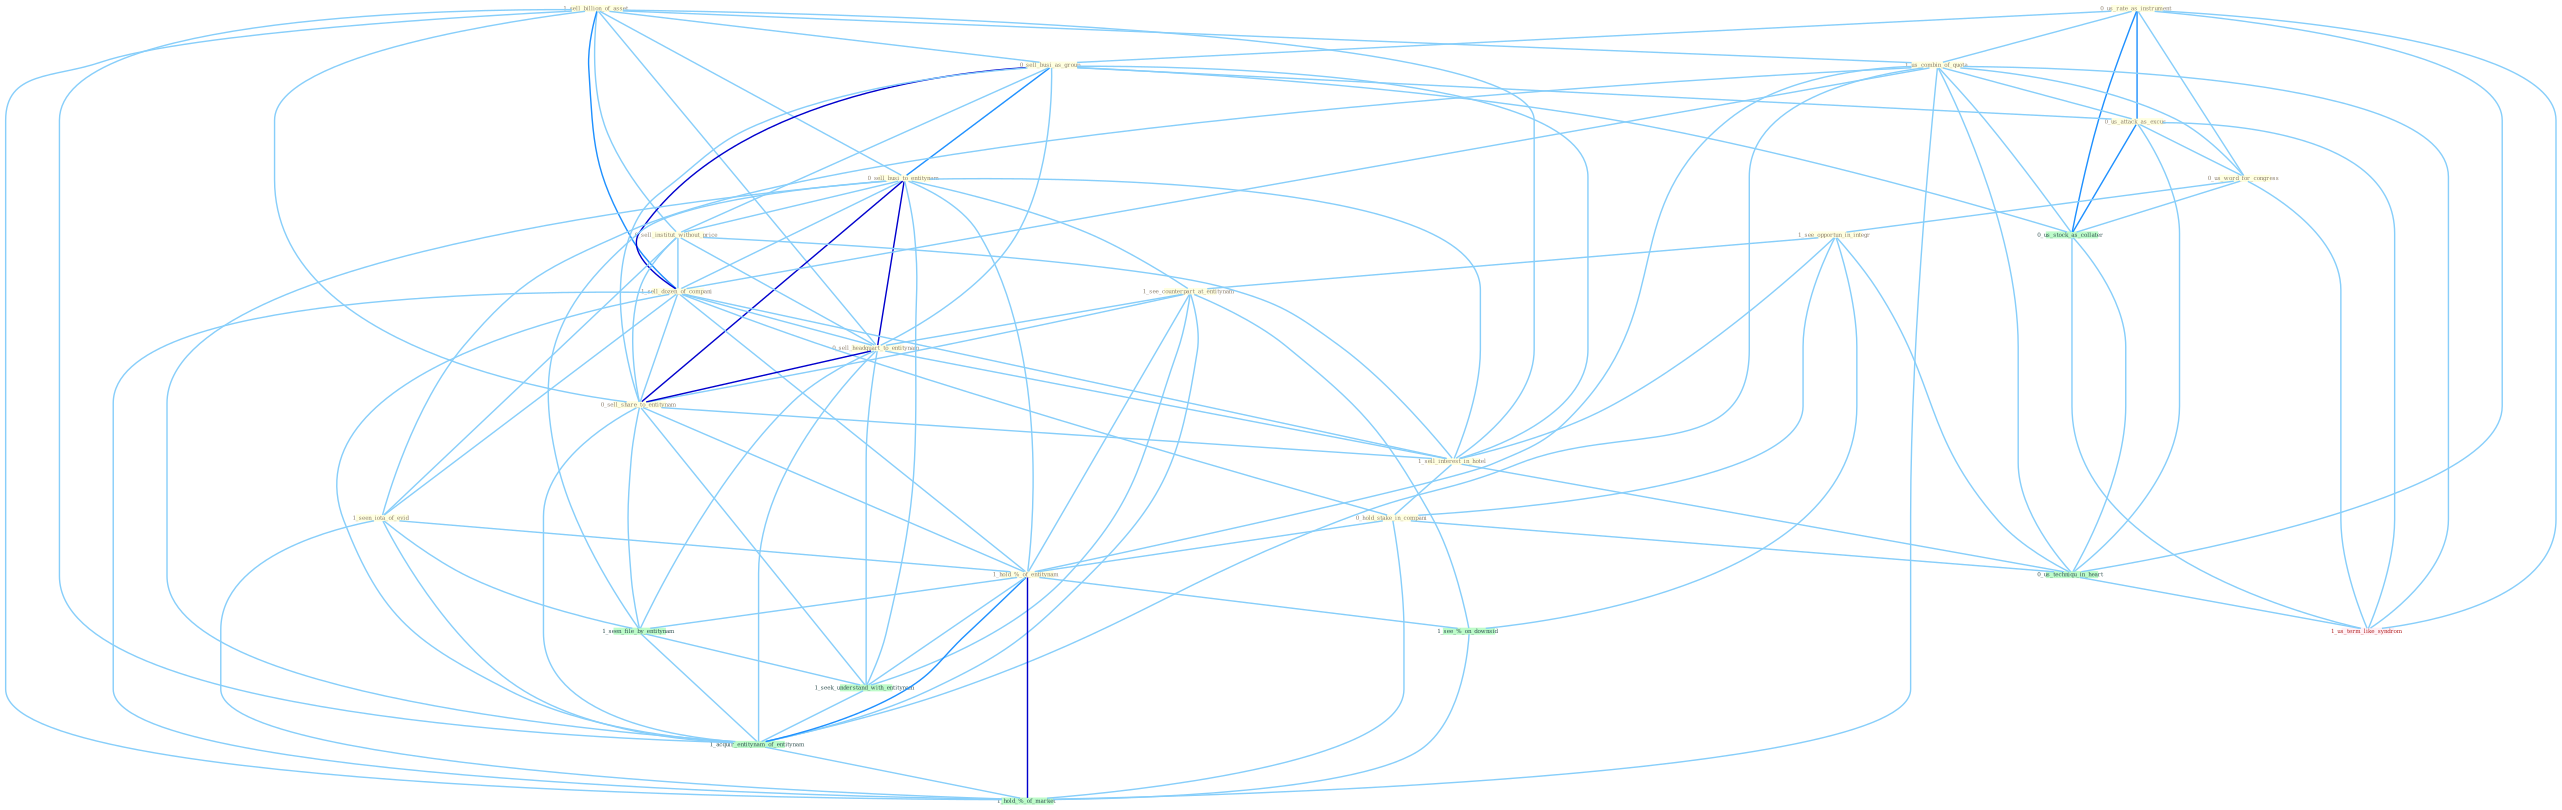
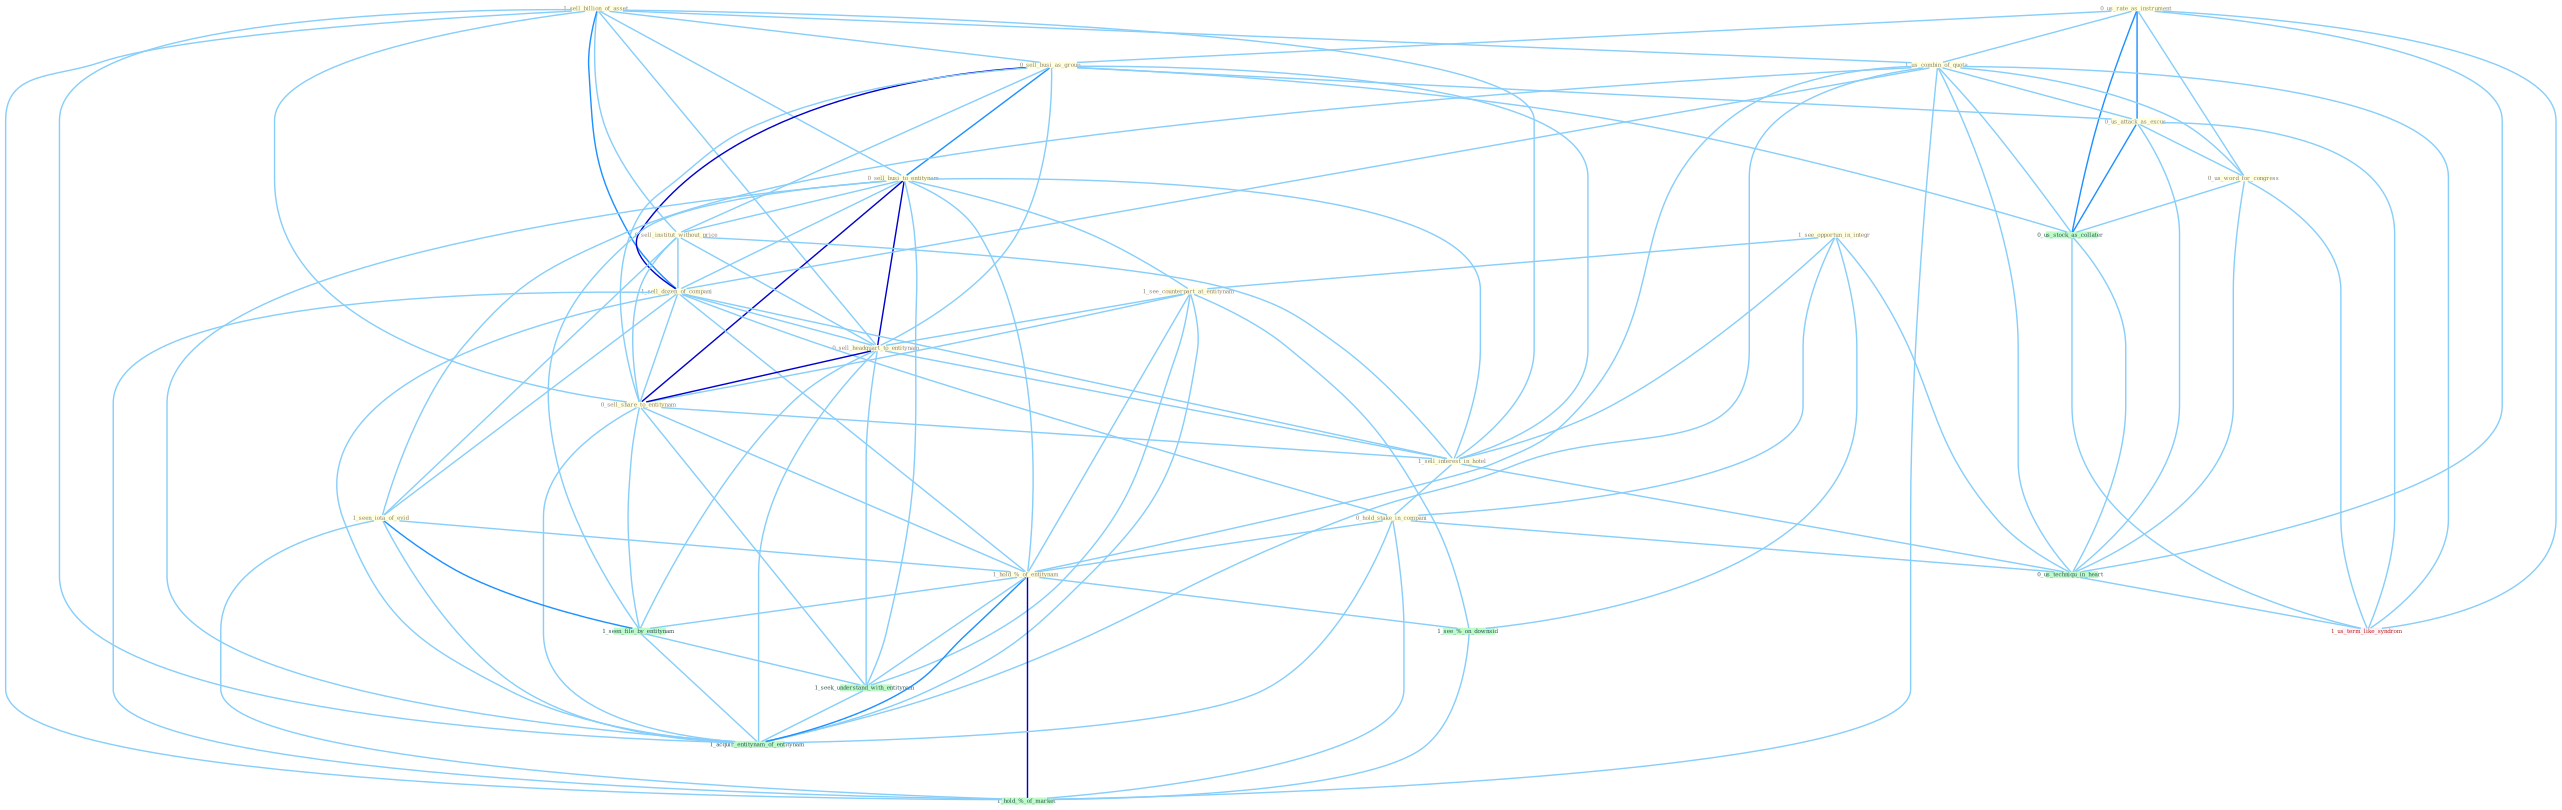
(2040, 207) -> (2232, 413)
(501, 591) -> (501, 591)
(893, 773) -> (1134, 720)
